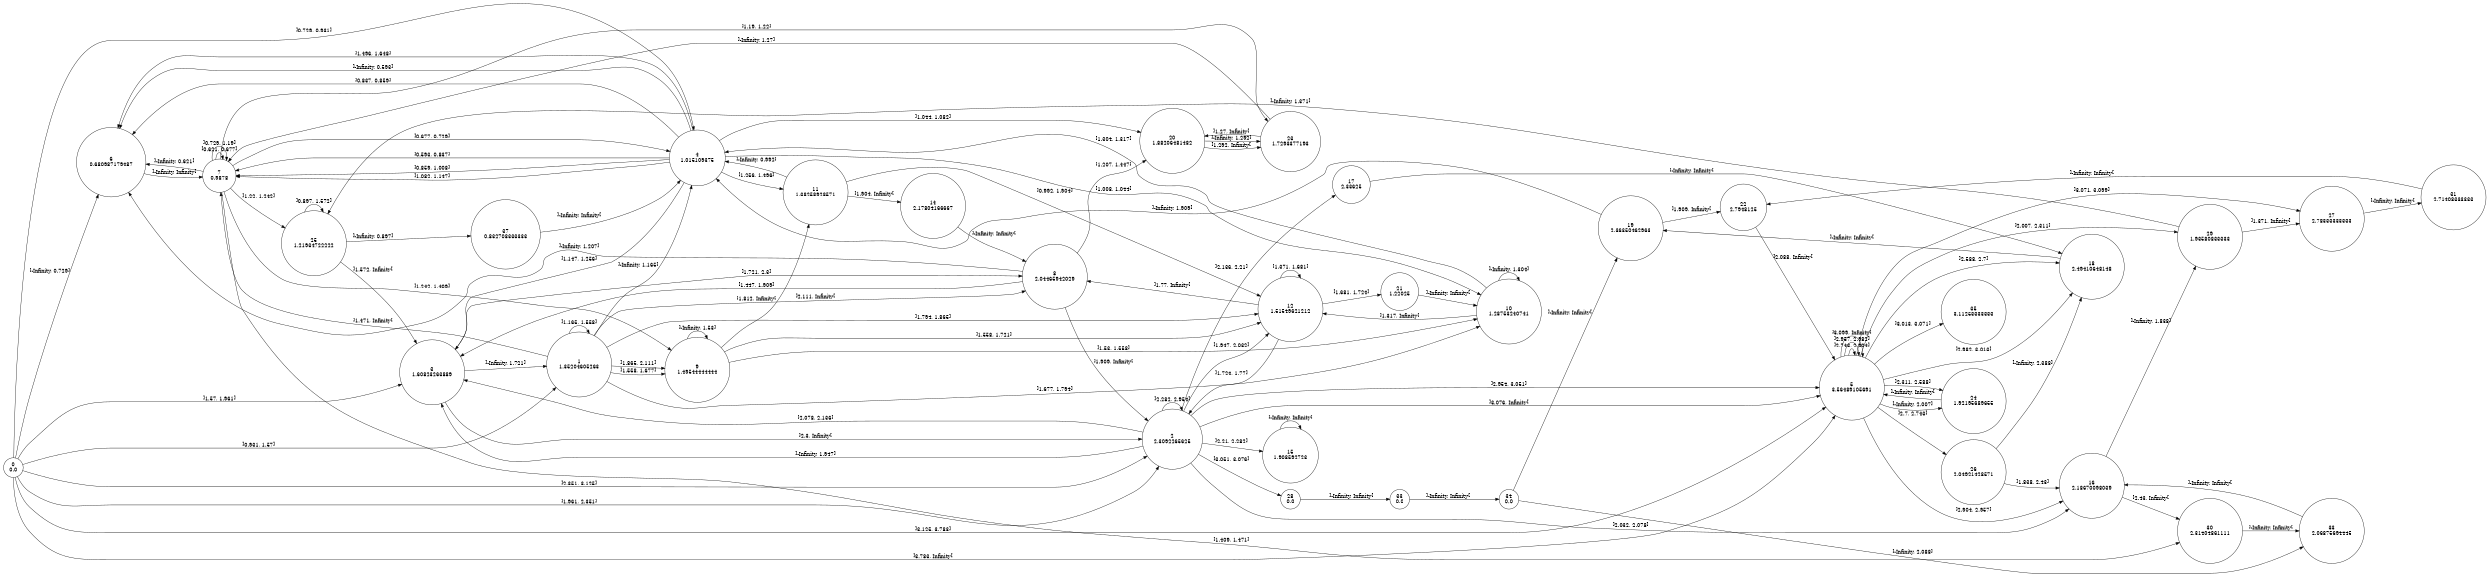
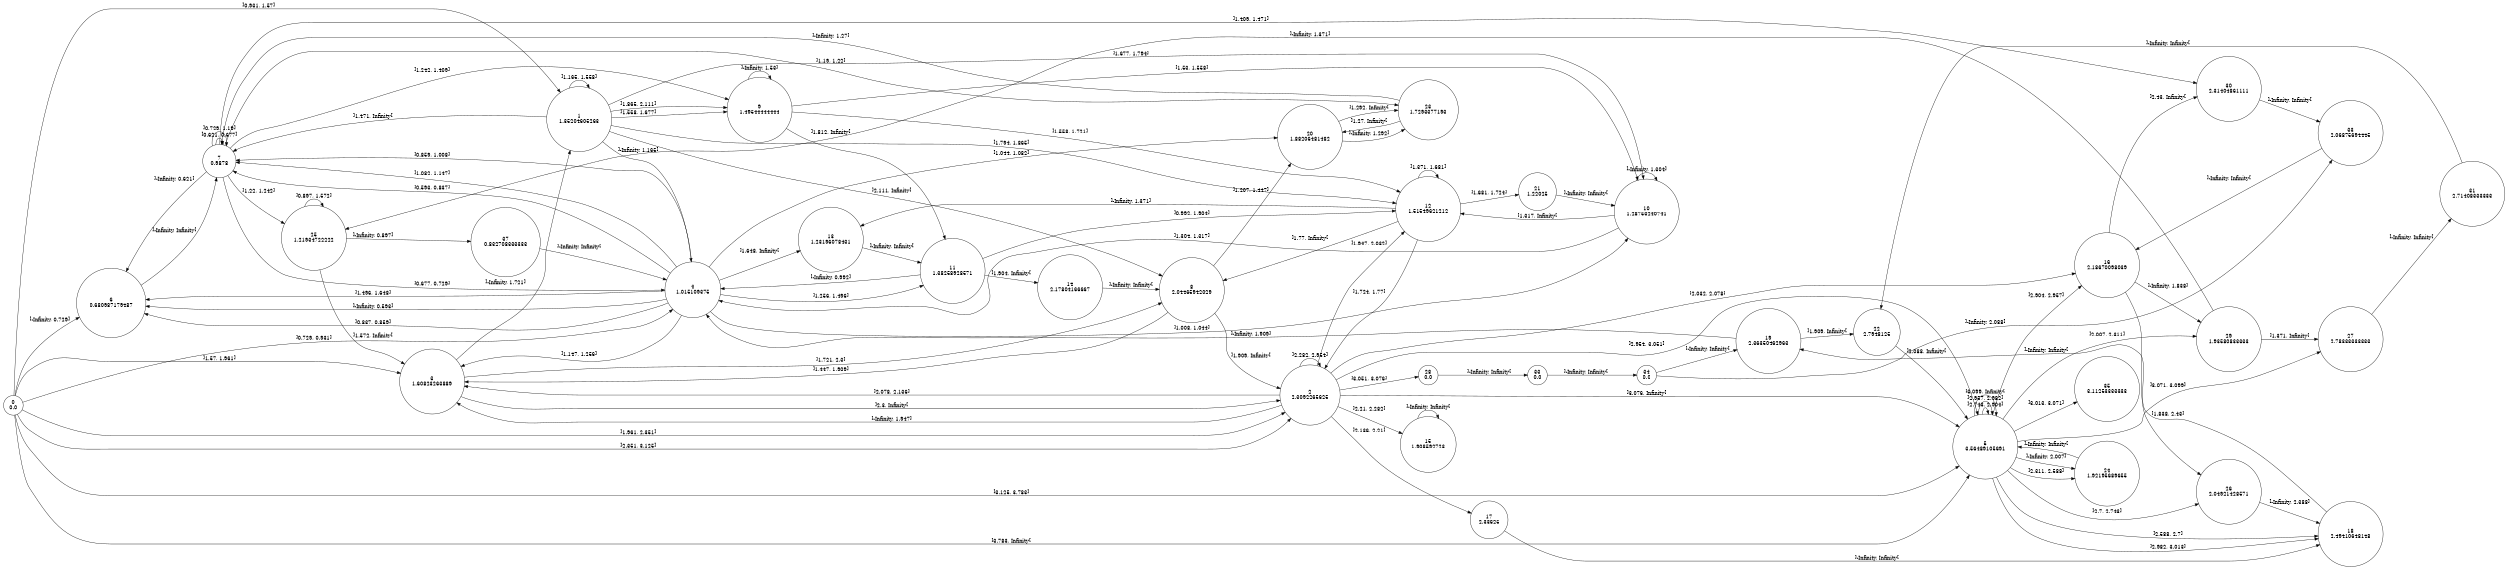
none -> (831, 240)
(543, 266) -> none
(2030, 487) -> (2146, 417)
